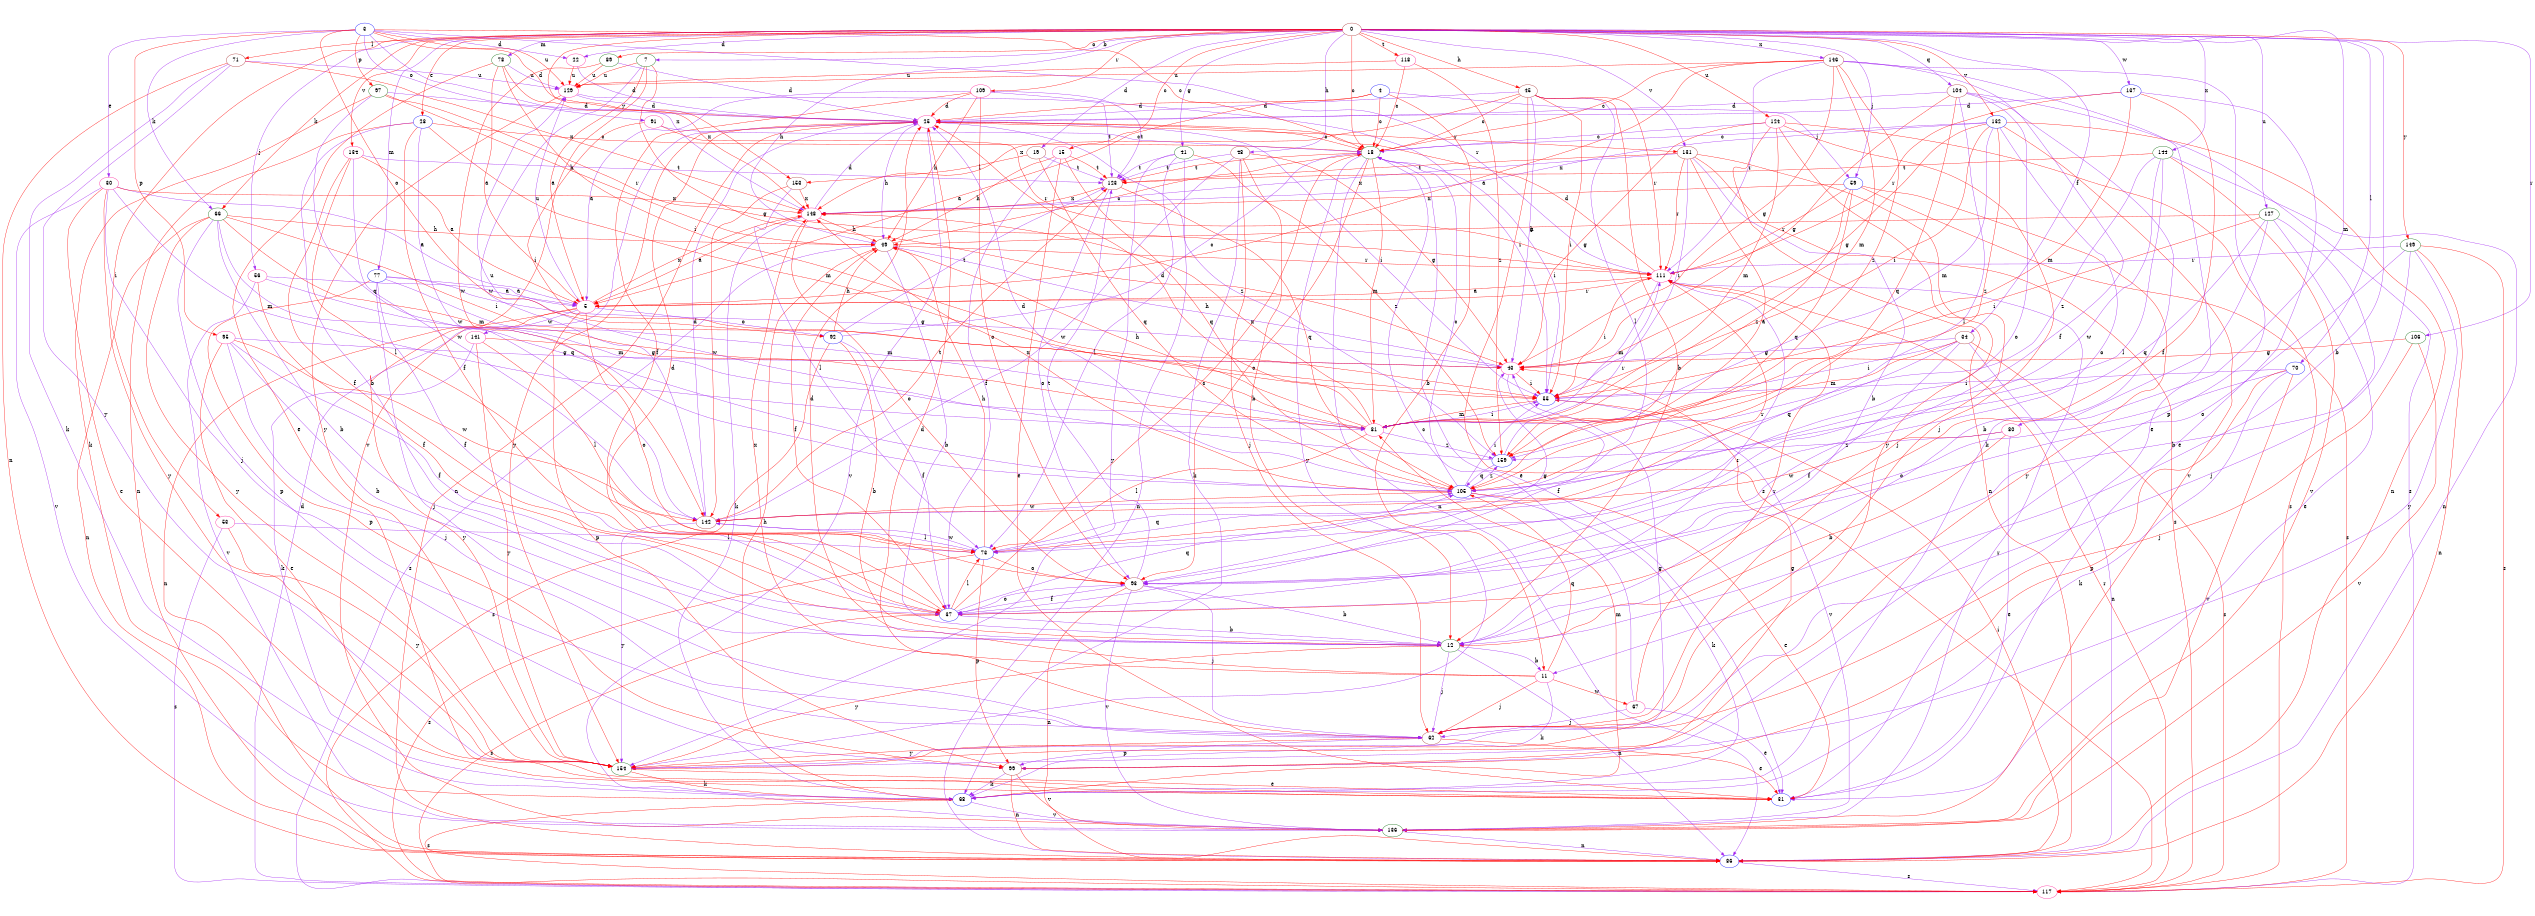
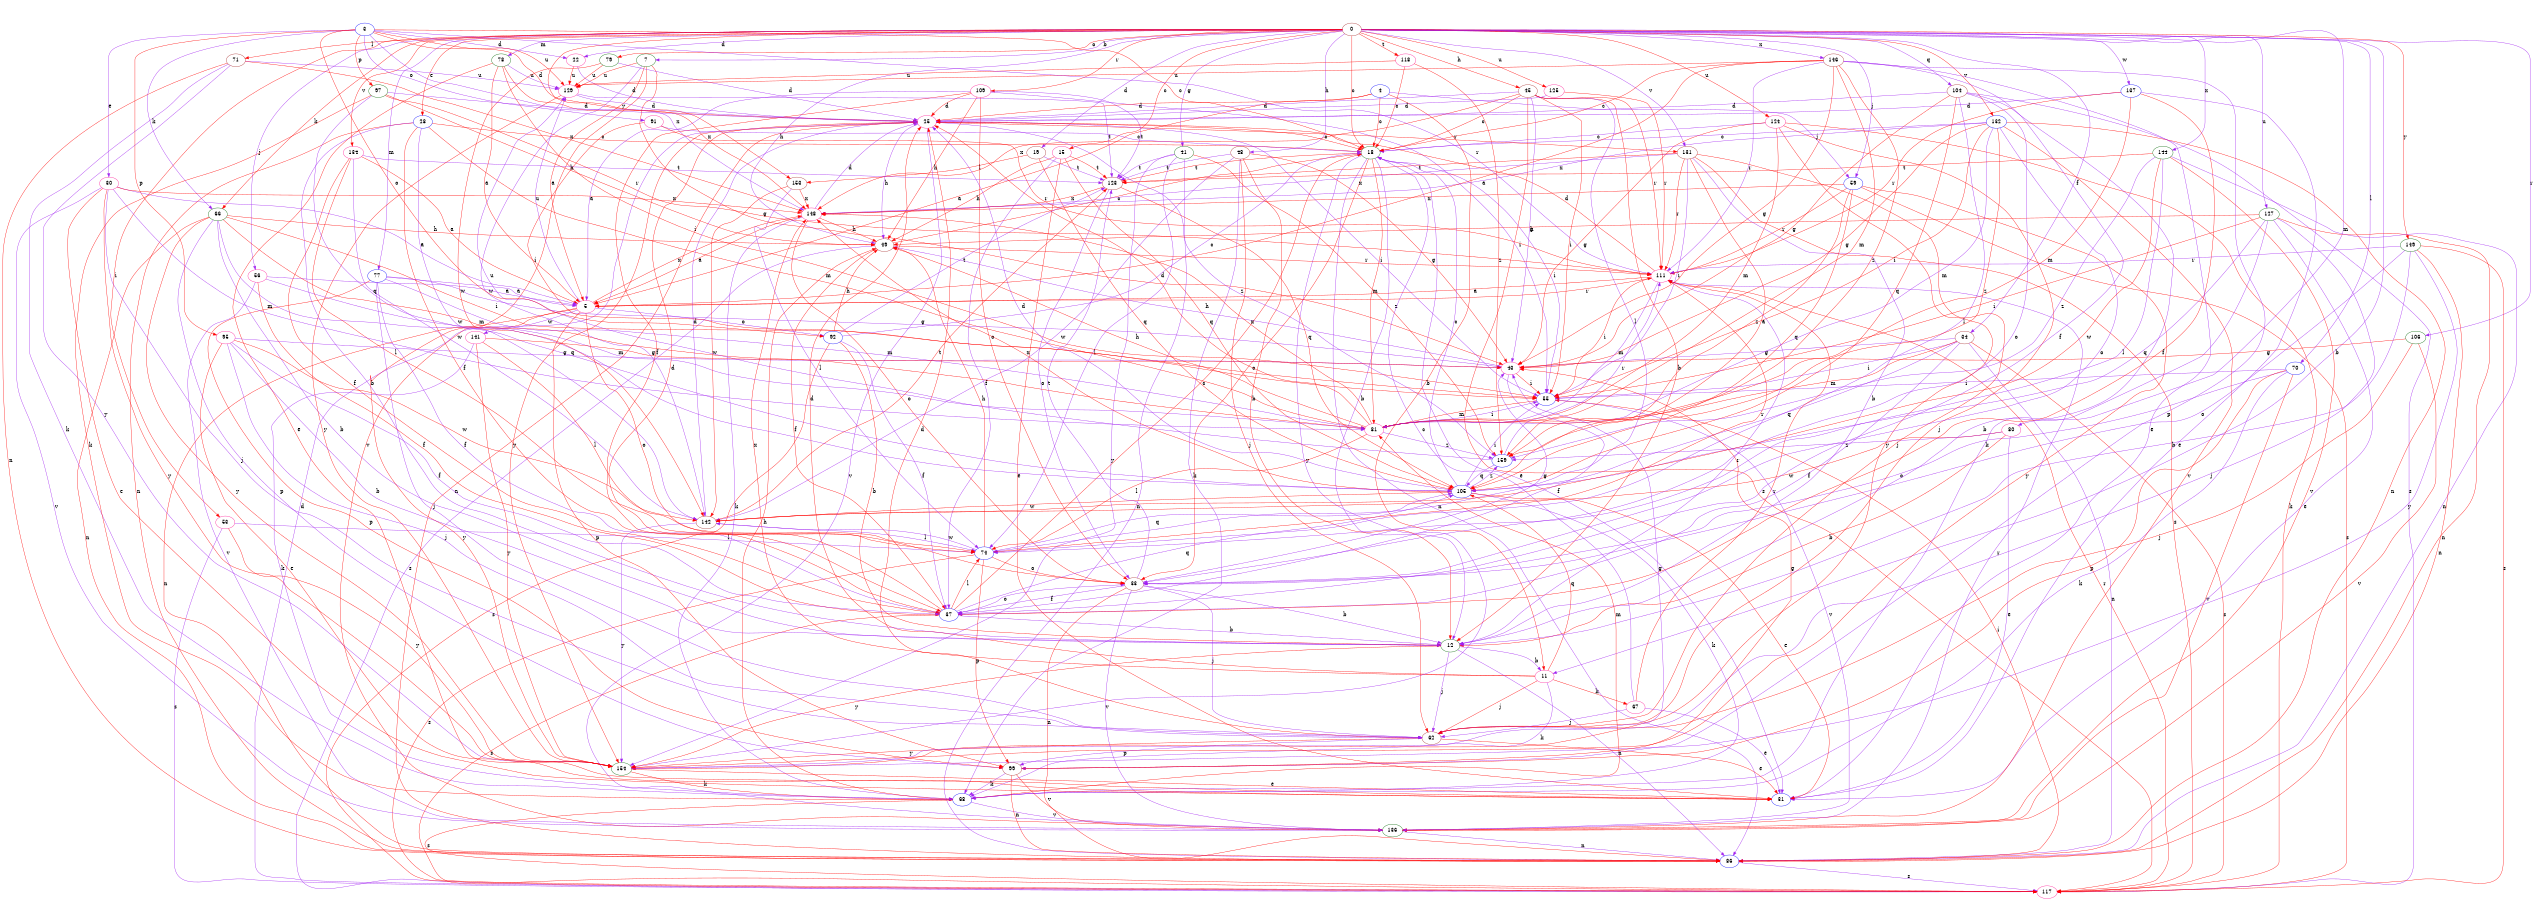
(609, 60) -> (609, 60)
none -> (1554, 91)
(1396, 502) -> (1396, 502)
(2291, 507) -> (2291, 507)
(2012, 538) -> (2357, 682)
(984, 553) -> (984, 553)
(1134, 584) -> (1134, 584)
(983, 626) -> (1339, 453)
(1597, 692) -> (1597, 692)
